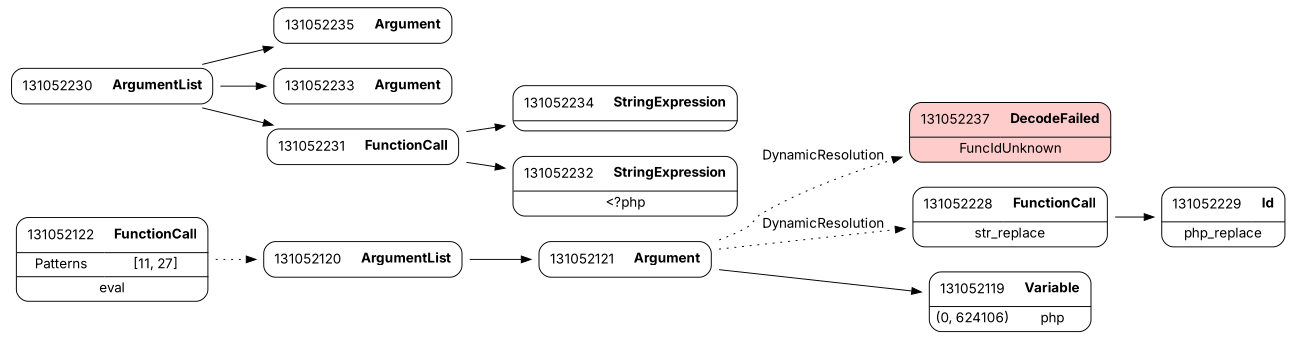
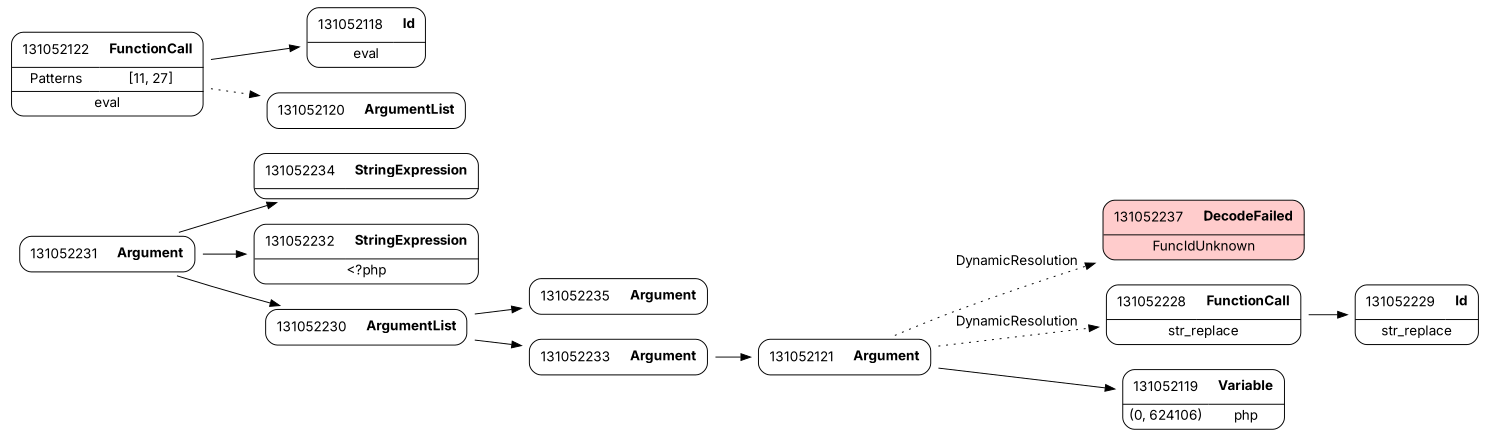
none -> (366, 38)
(233, 115) -> (223, 290)
(407, 146) -> (151, 253)
(1223, 233) -> (1417, 331)
(495, 259) -> (728, 357)
